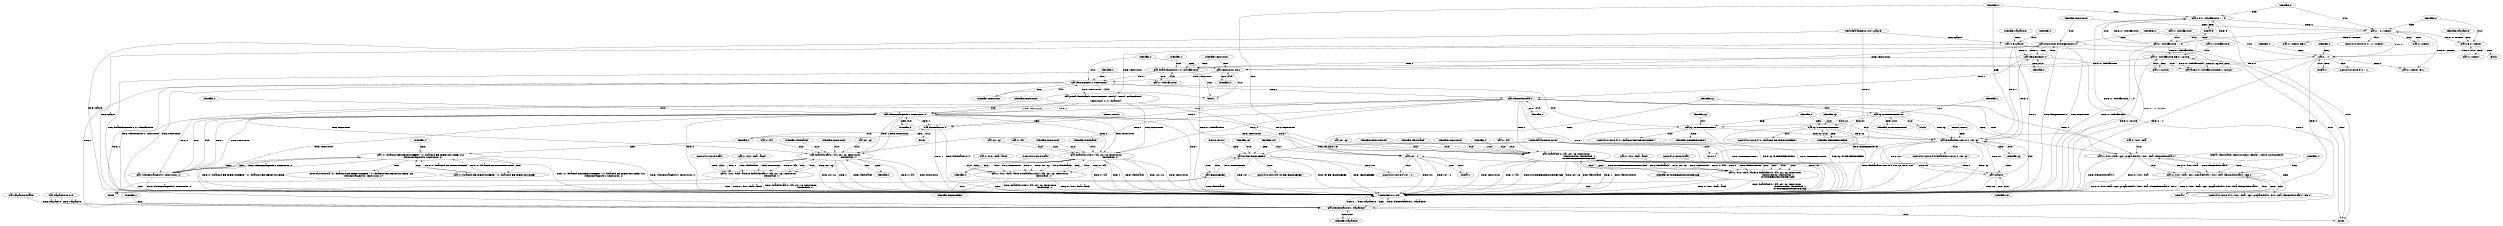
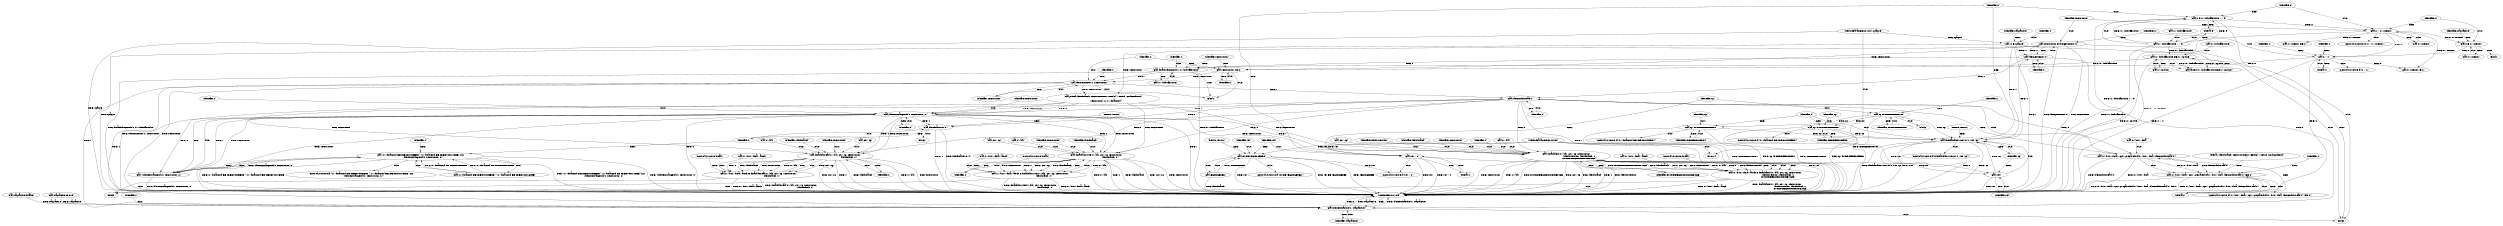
(1400, 88) -> (1697, 135)
(1866, 89) -> (1866, 89)
(1996, 175) -> (1996, 175)
(950, 195) -> none
